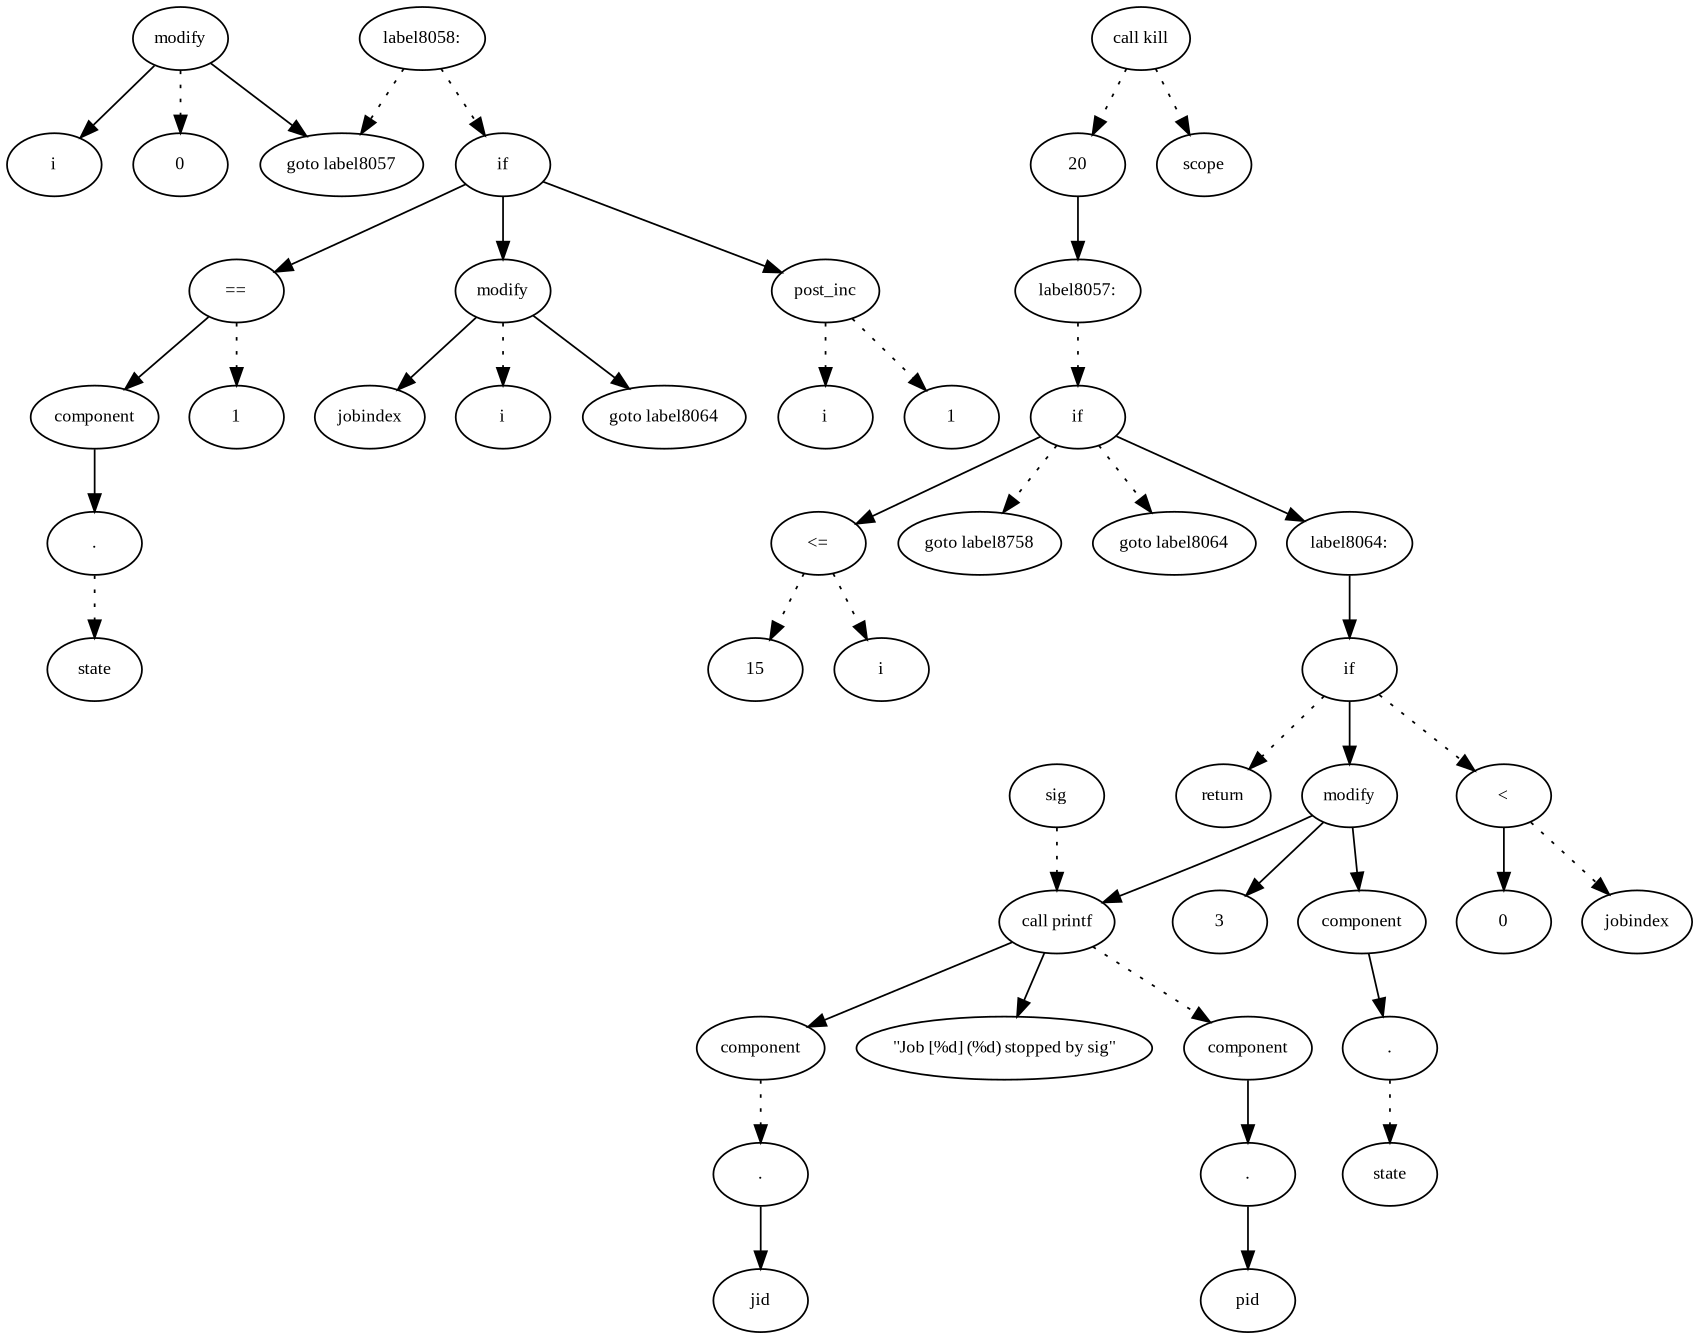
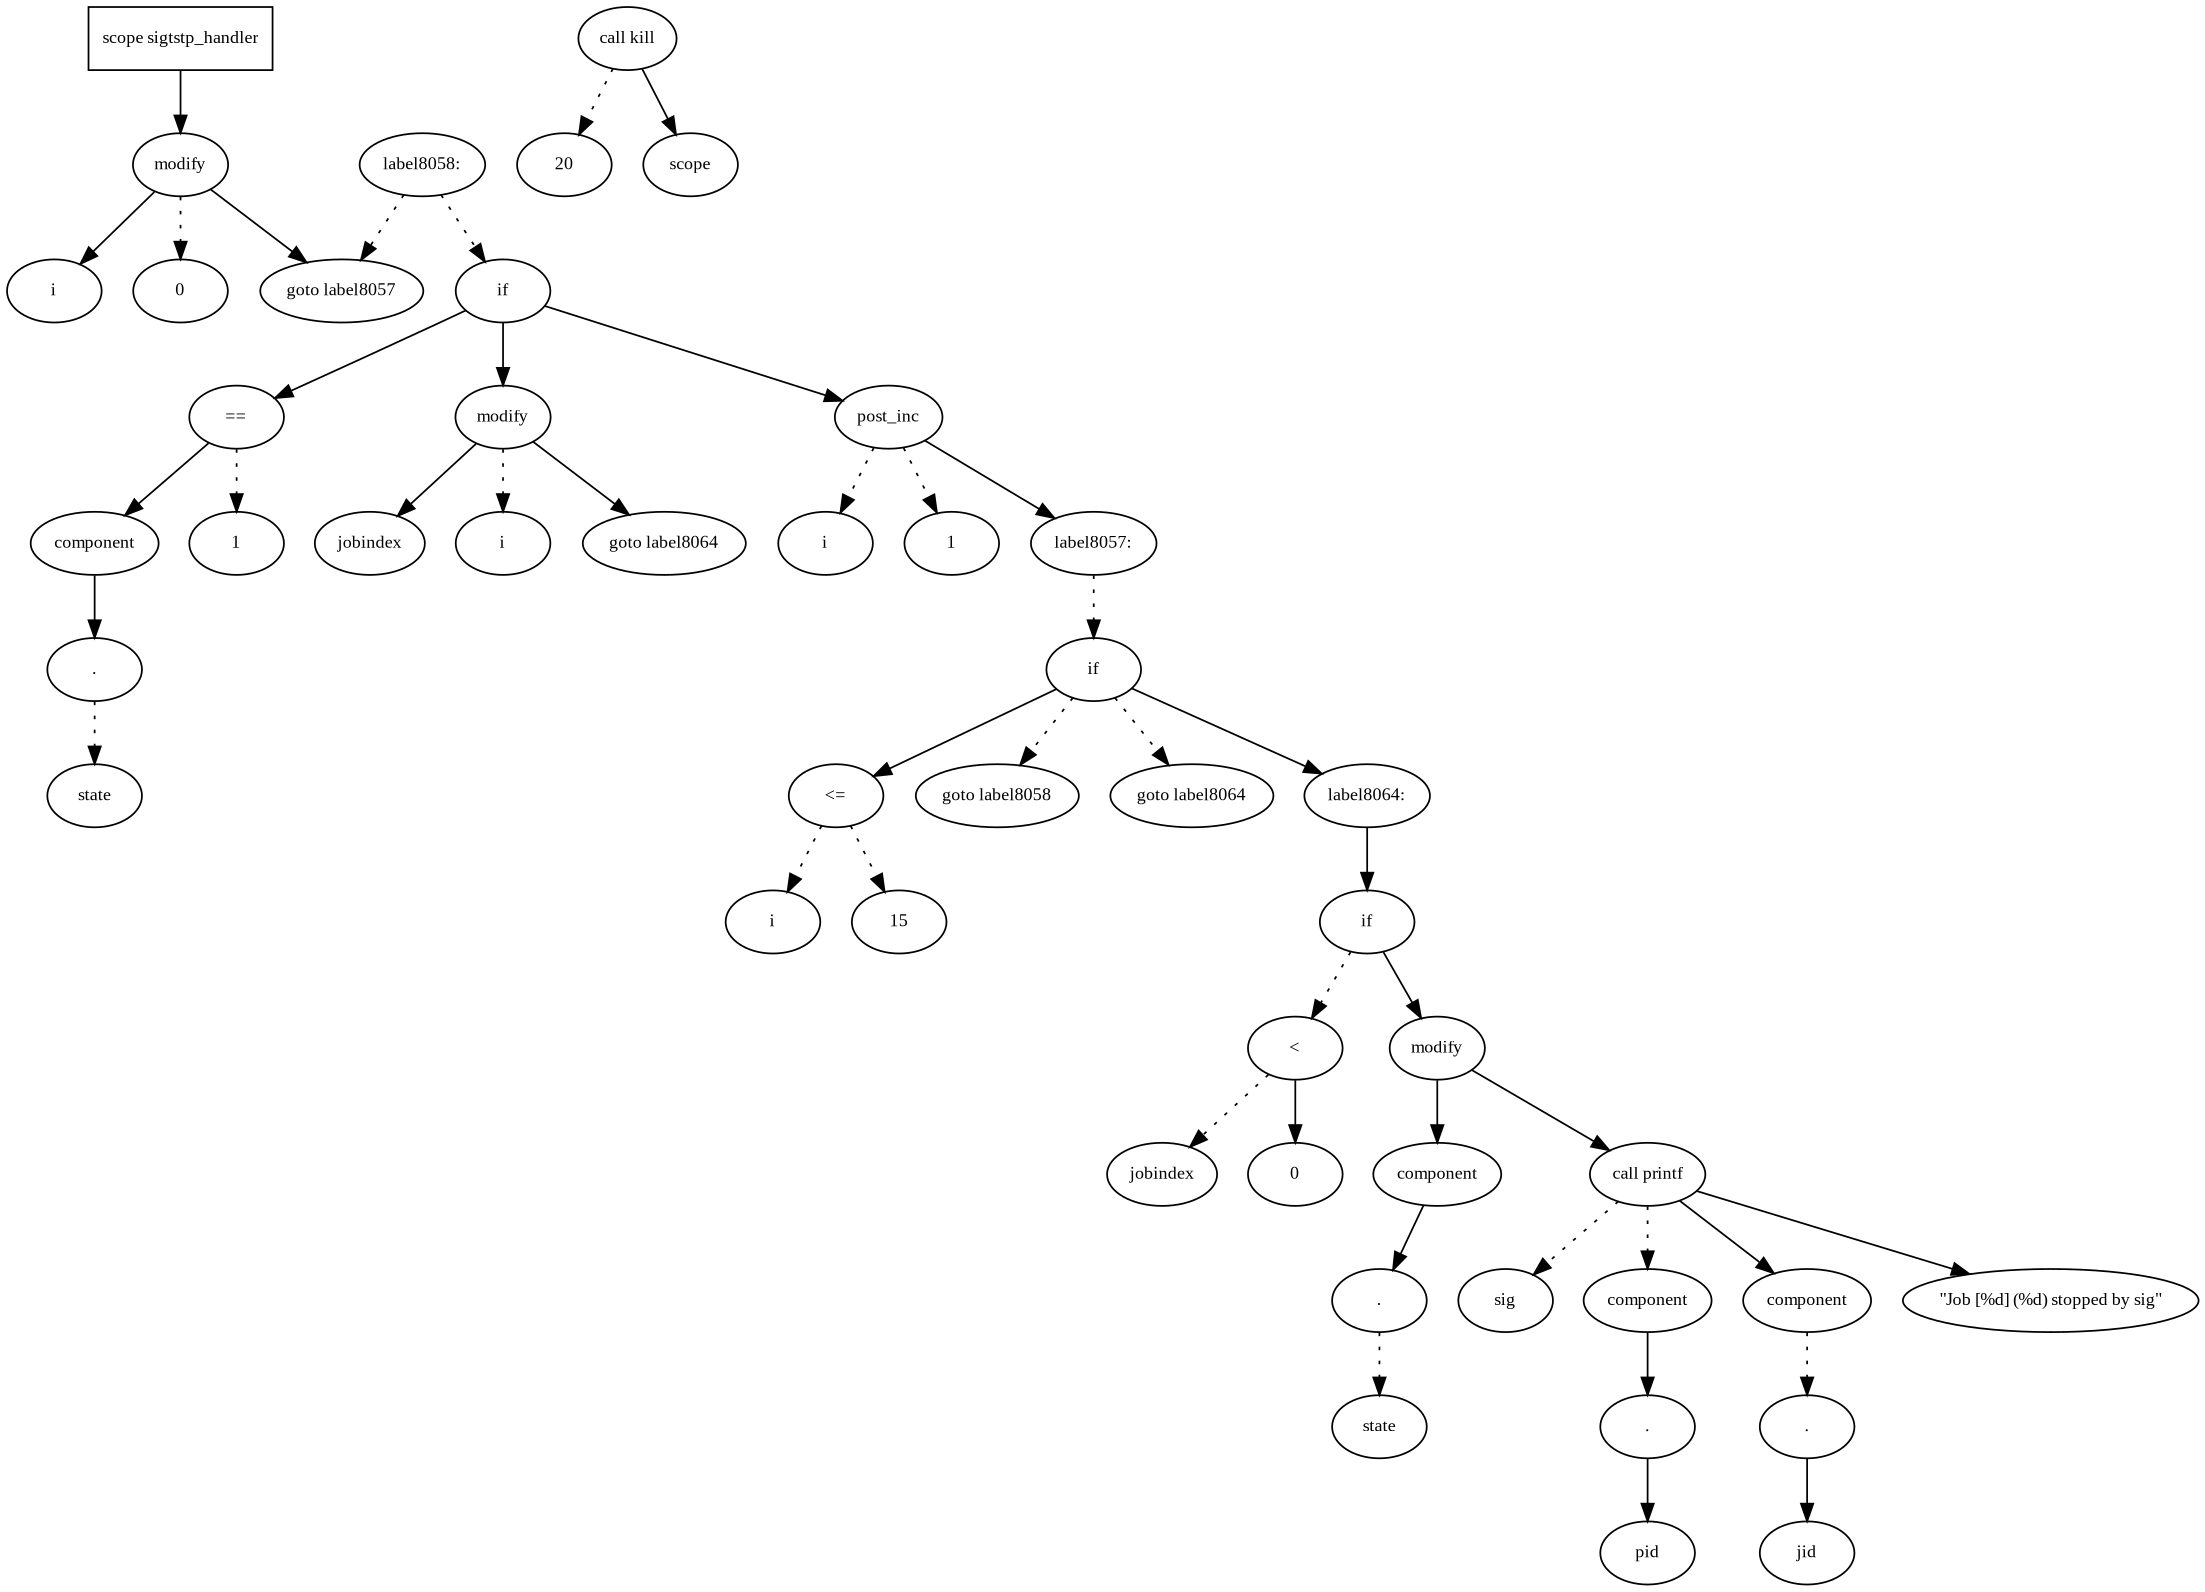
none -> (181, 39)
(1169, 94) -> (655, 94)
(1078, 219) -> (982, 475)
(980, 543) -> (997, 796)
(1223, 796) -> none
(1057, 850) -> (1583, 1232)
(1220, 922) -> none
